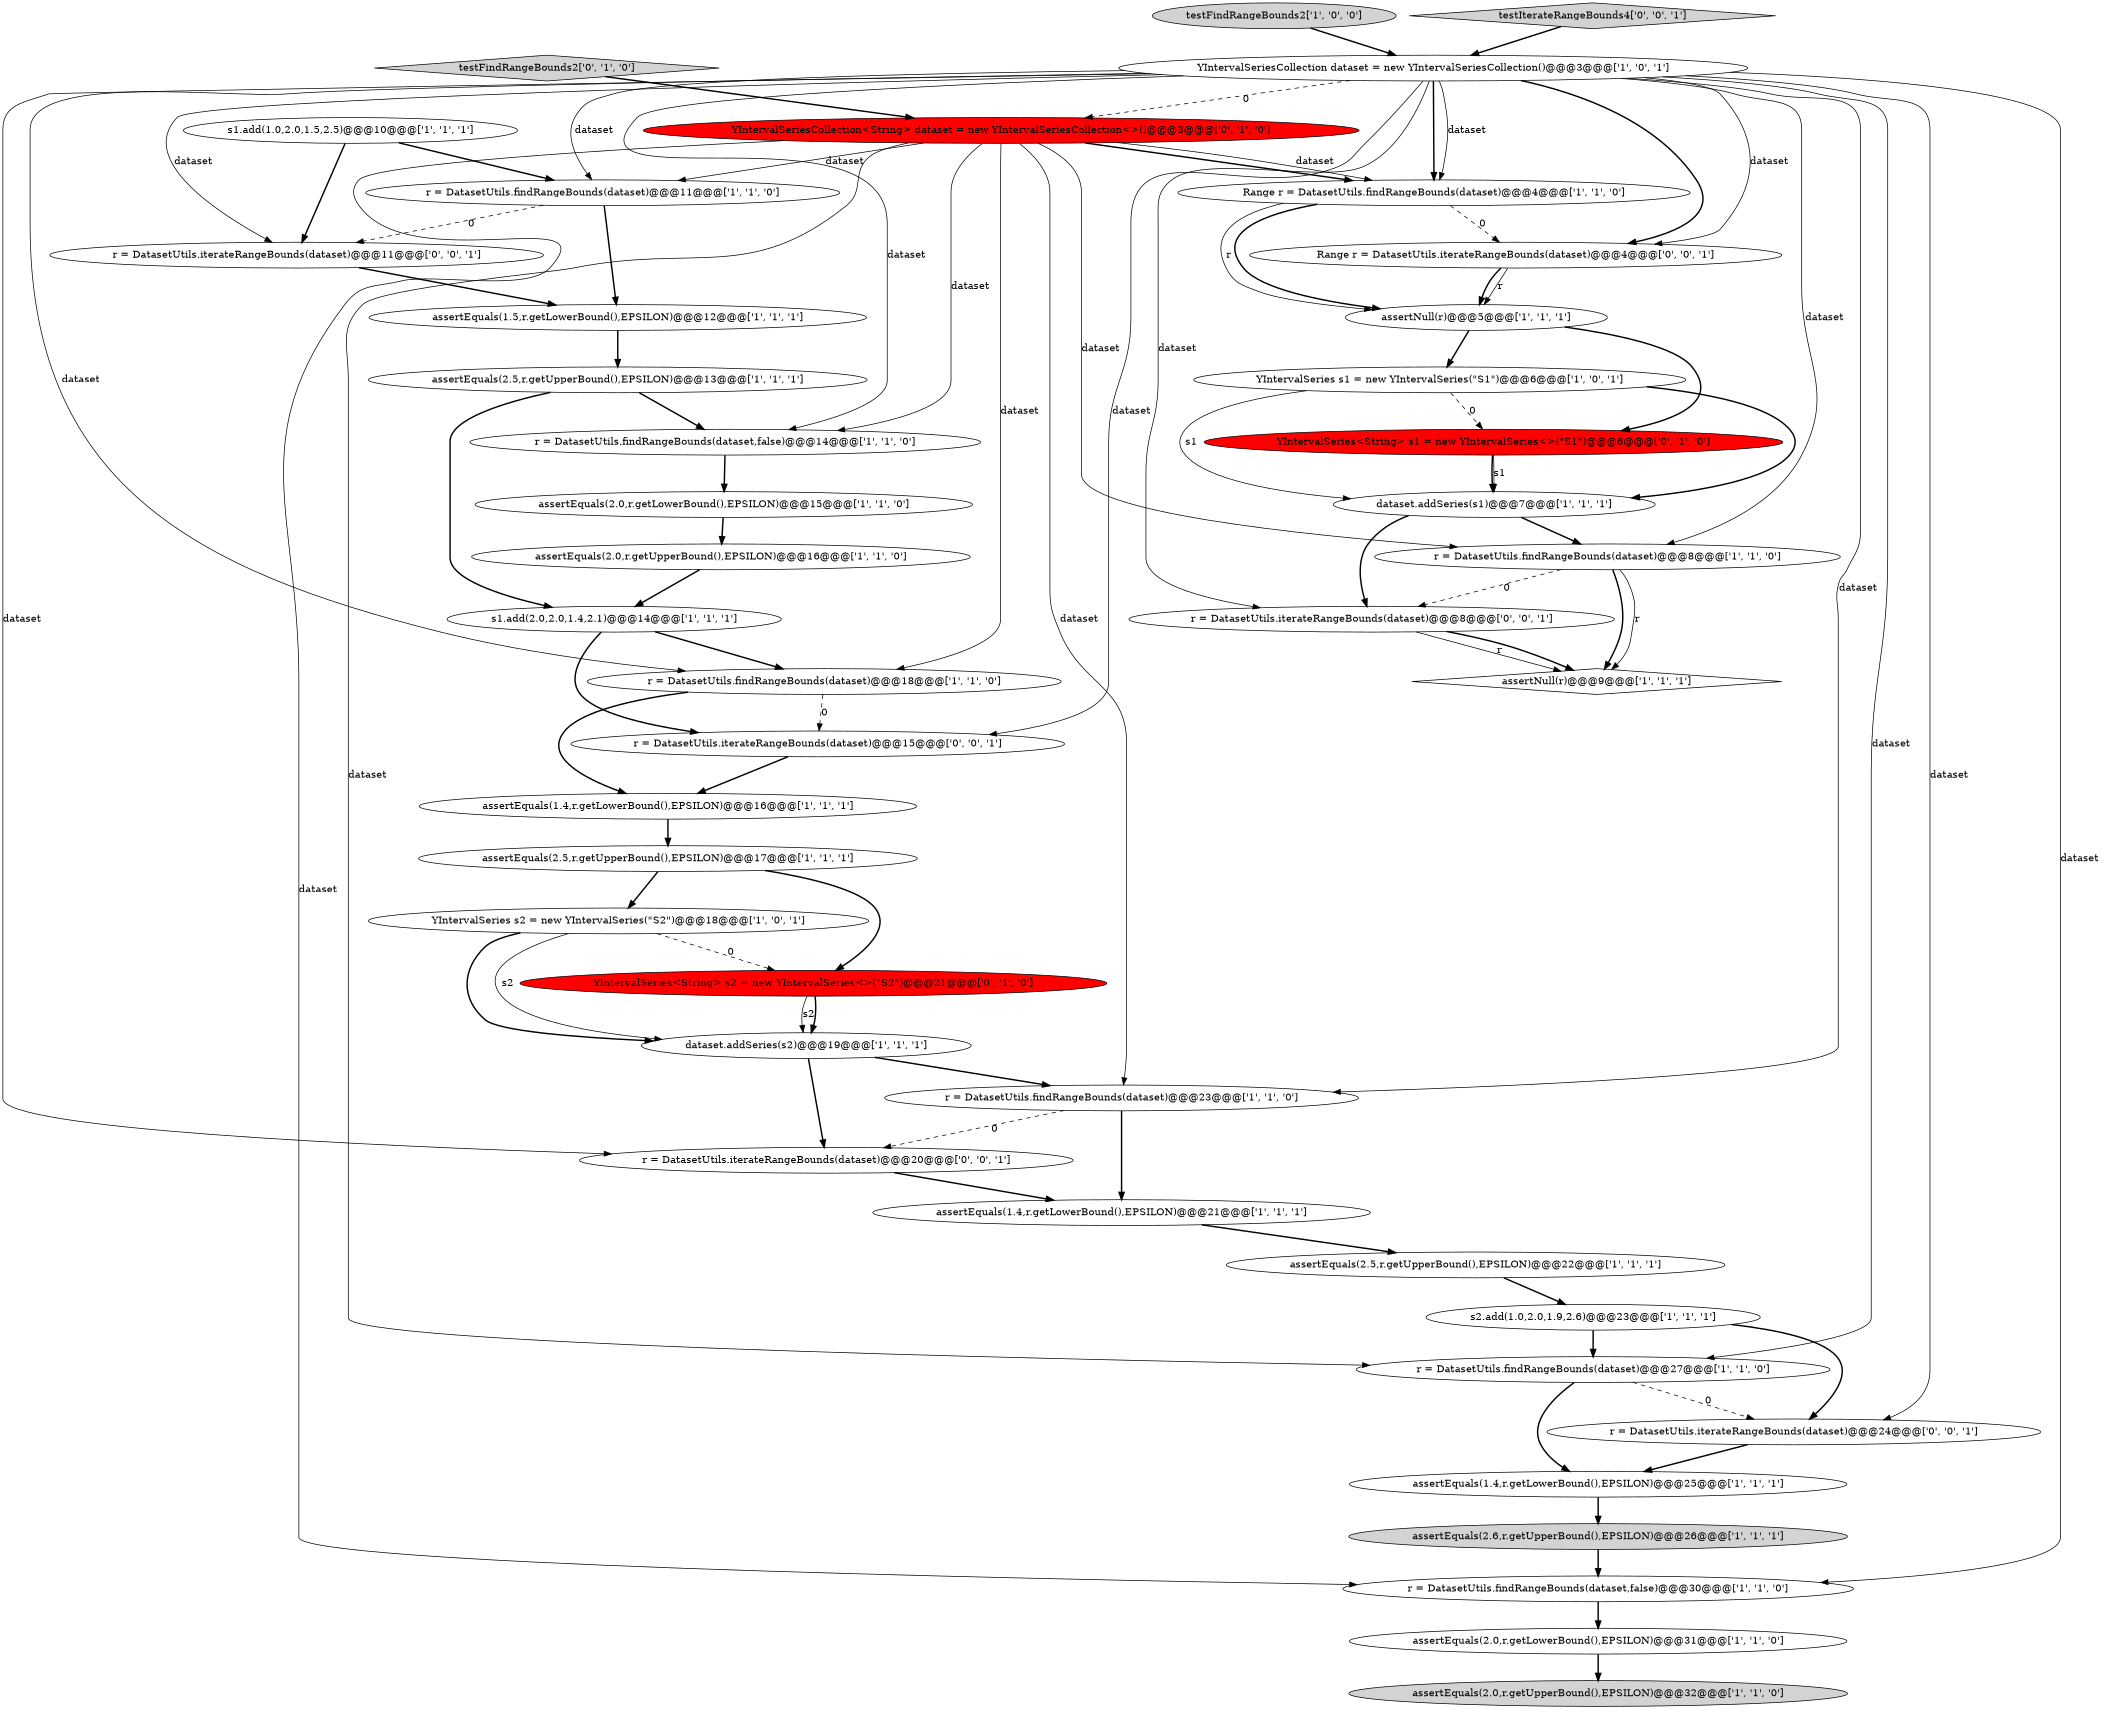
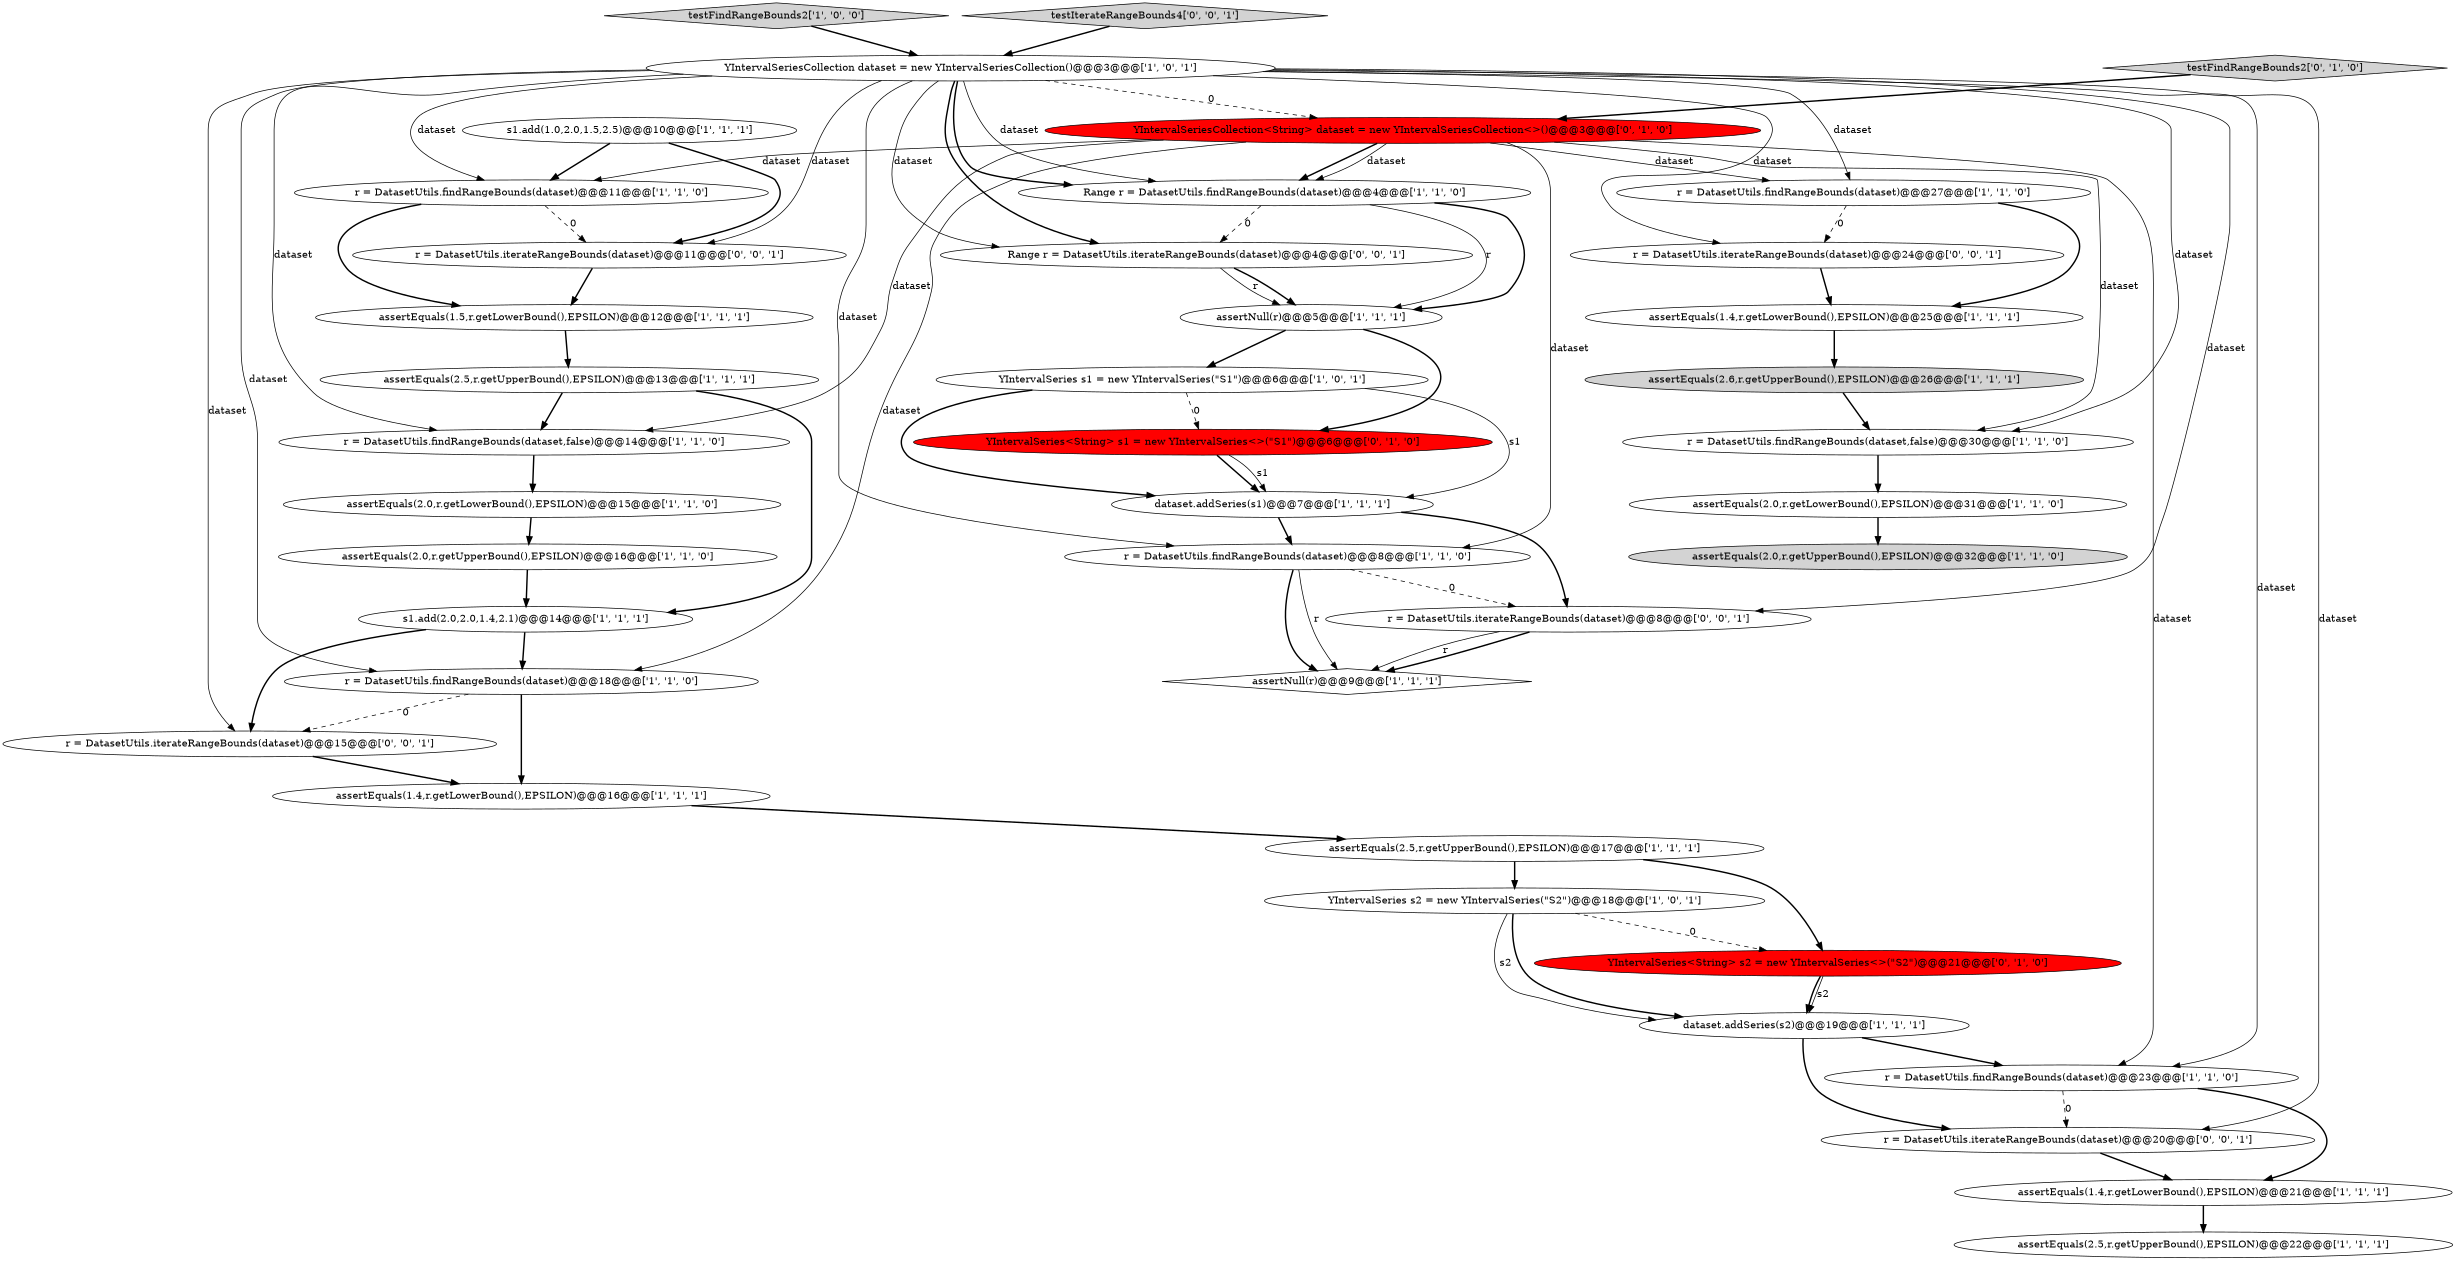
(1274, 16) -> (777, 16)
(1593, 1317) -> none
